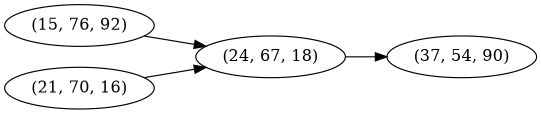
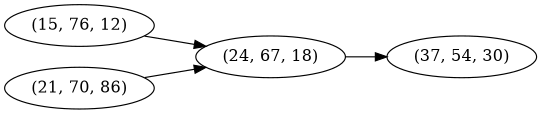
(79, 26) -> (79, 26)
(462, 57) -> (462, 57)
(79, 88) -> (79, 88)
